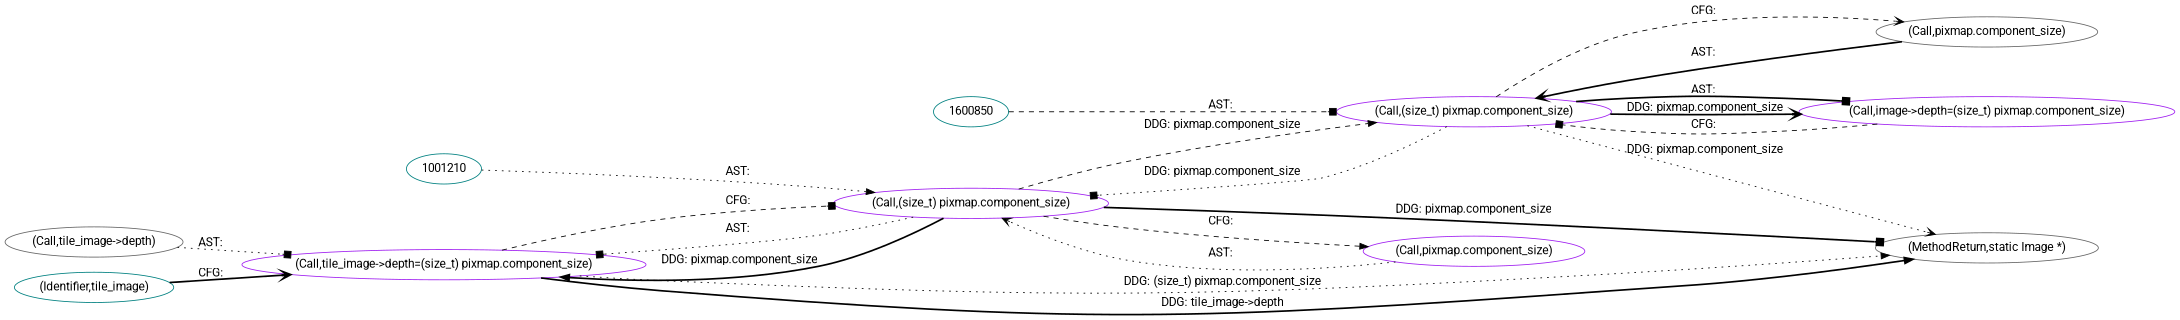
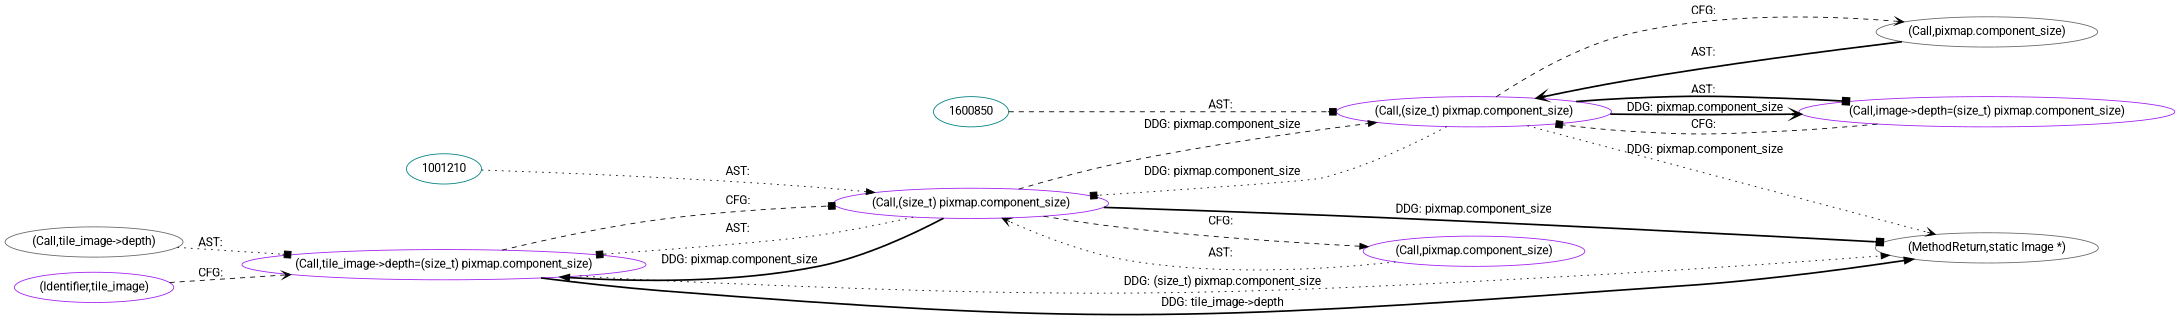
(226, 279) -> (226, 279)
(94, 287) -> (94, 287)
